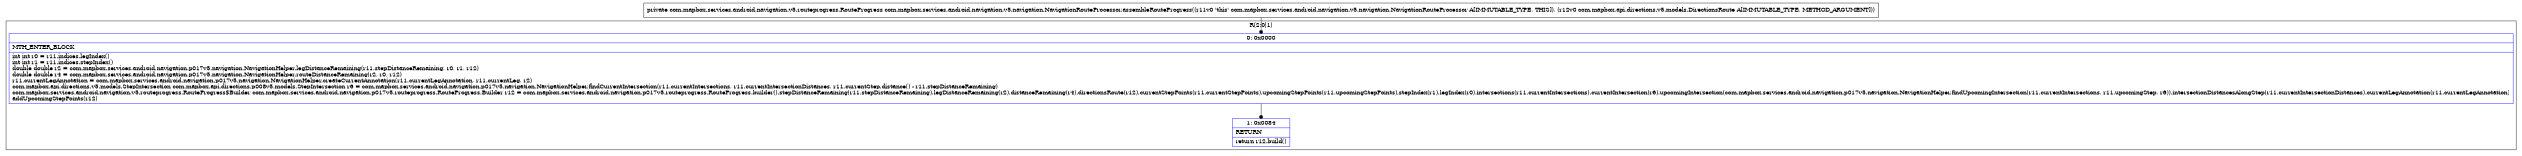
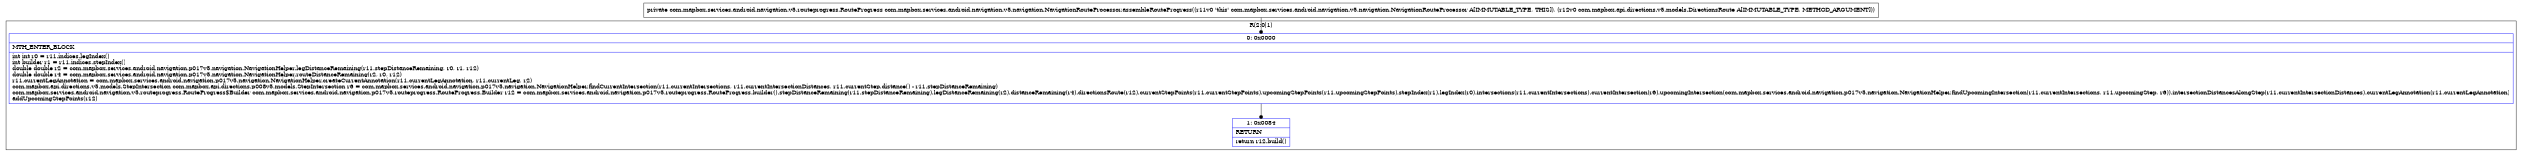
(63, 63) -> (69, 63)
